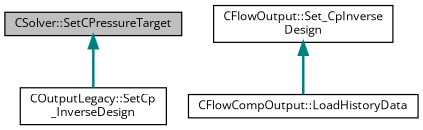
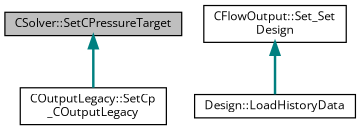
(303, 24) -> (275, 24)
(93, 106) -> (93, 106)
(303, 106) -> (275, 106)
